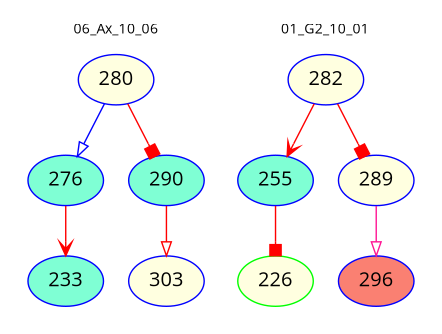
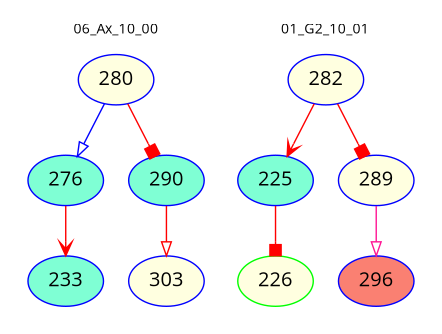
(116, 30) -> (116, 30)
(276, 180) -> (276, 180)
